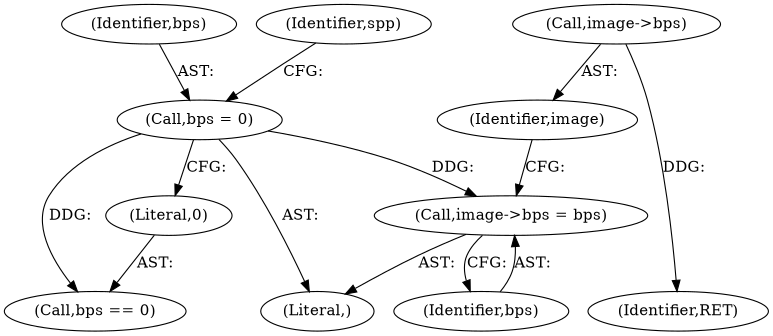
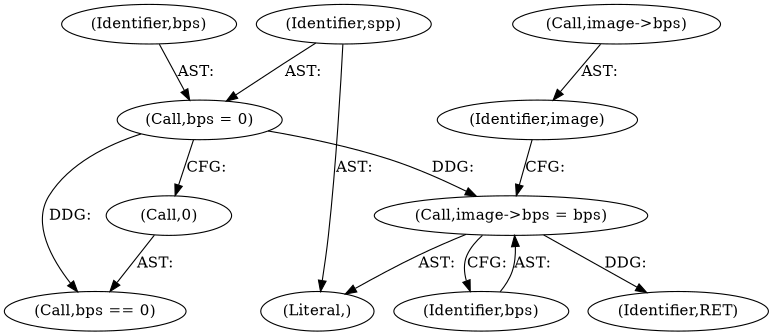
(306, 72) -> (306, 72)
(661, 160) -> (590, 261)
(267, 207) -> (335, 162)
(169, 216) -> (169, 216)
